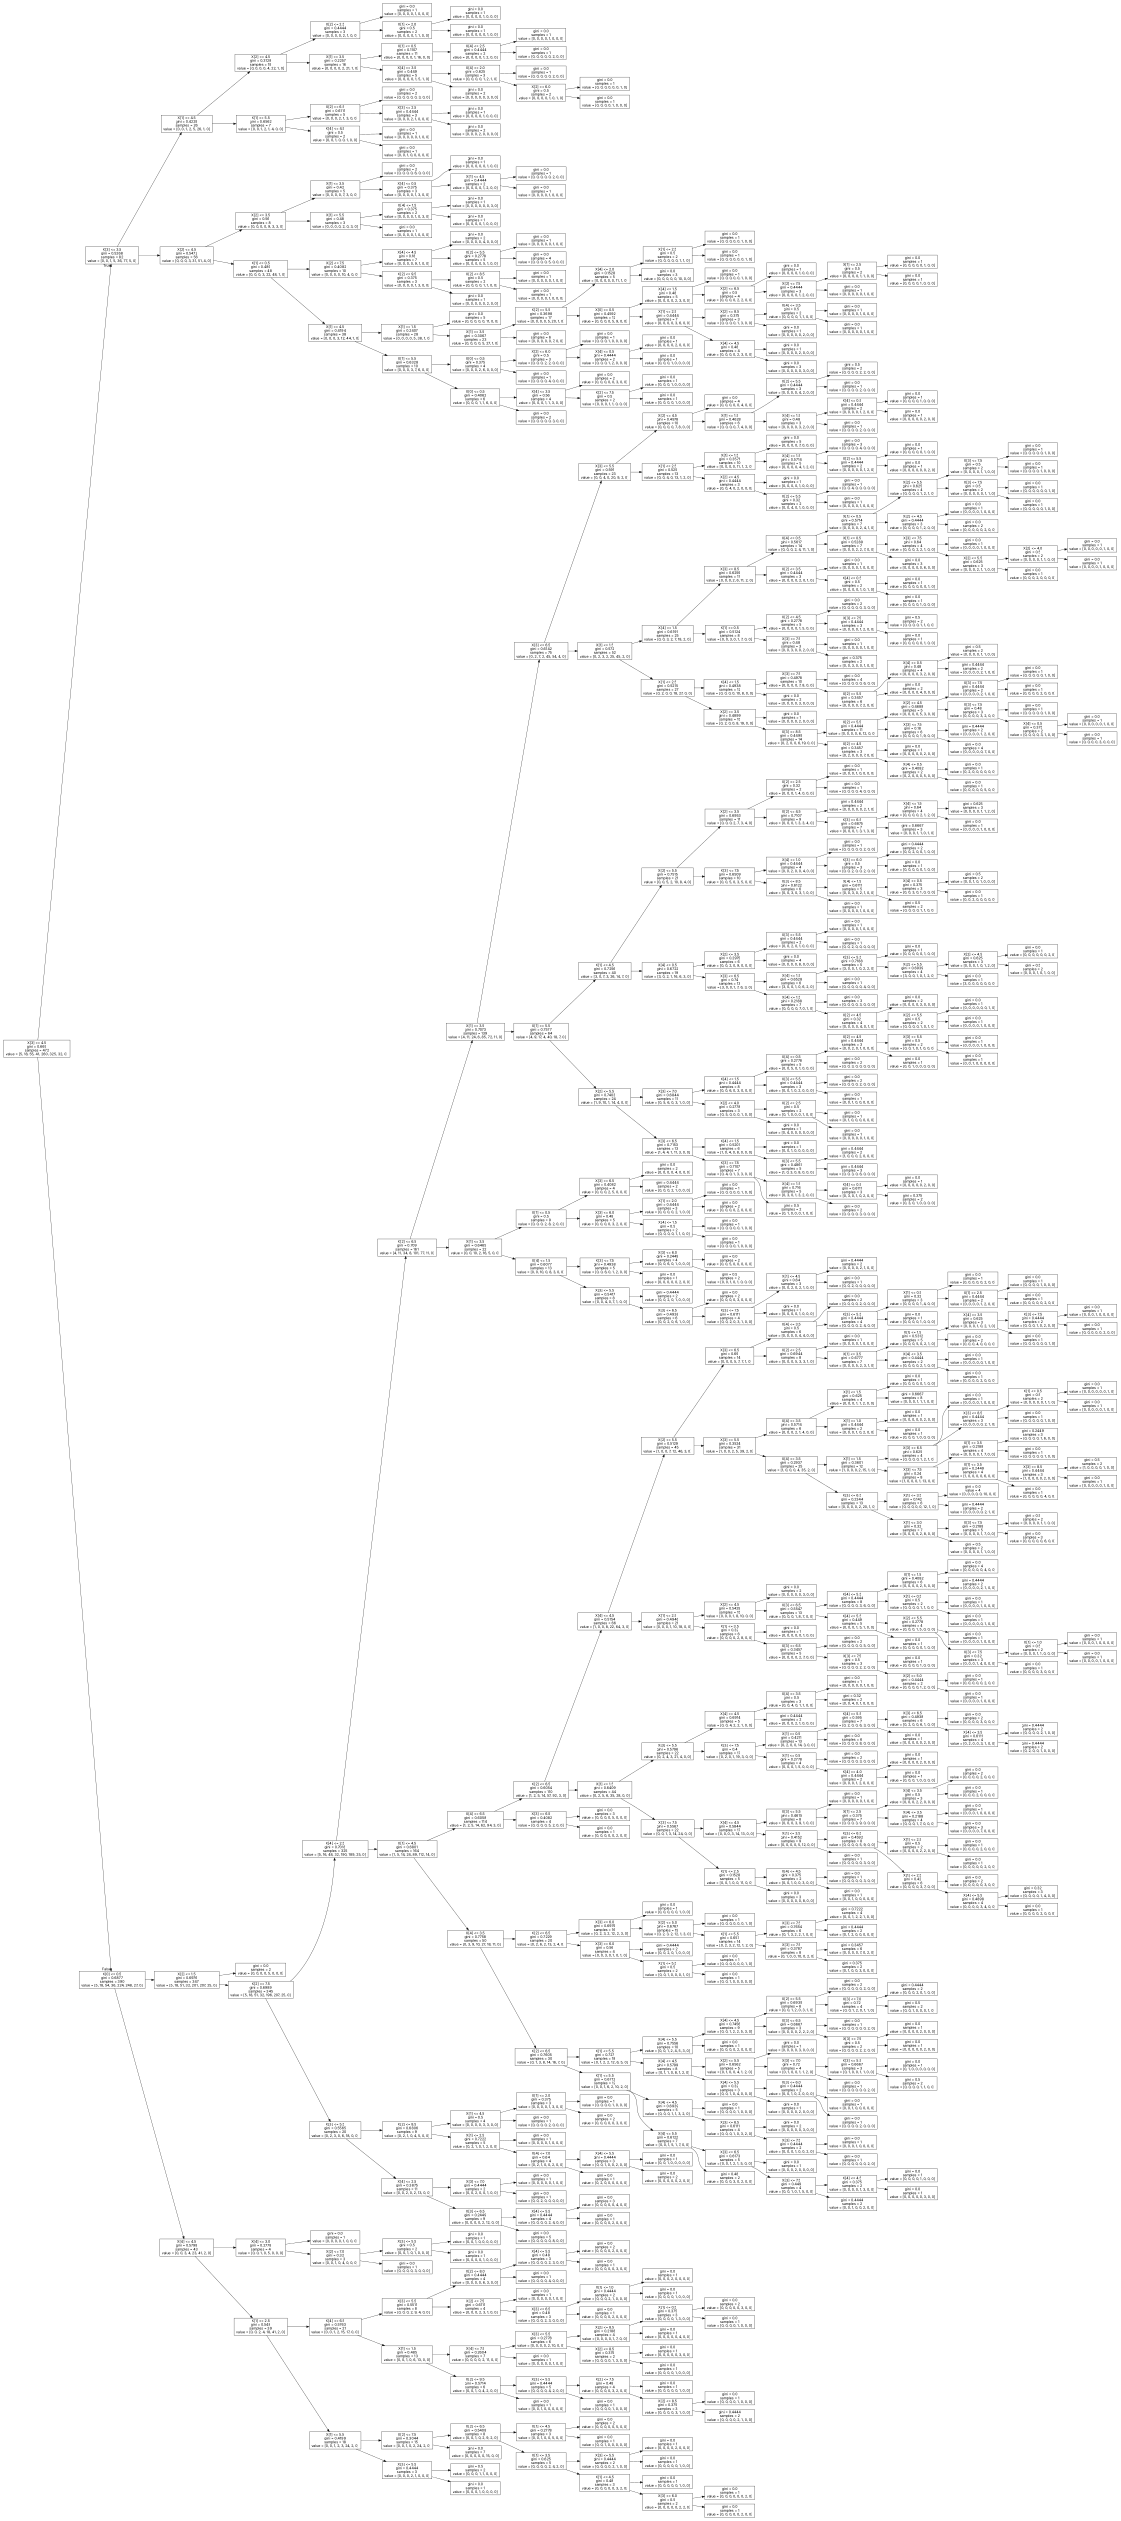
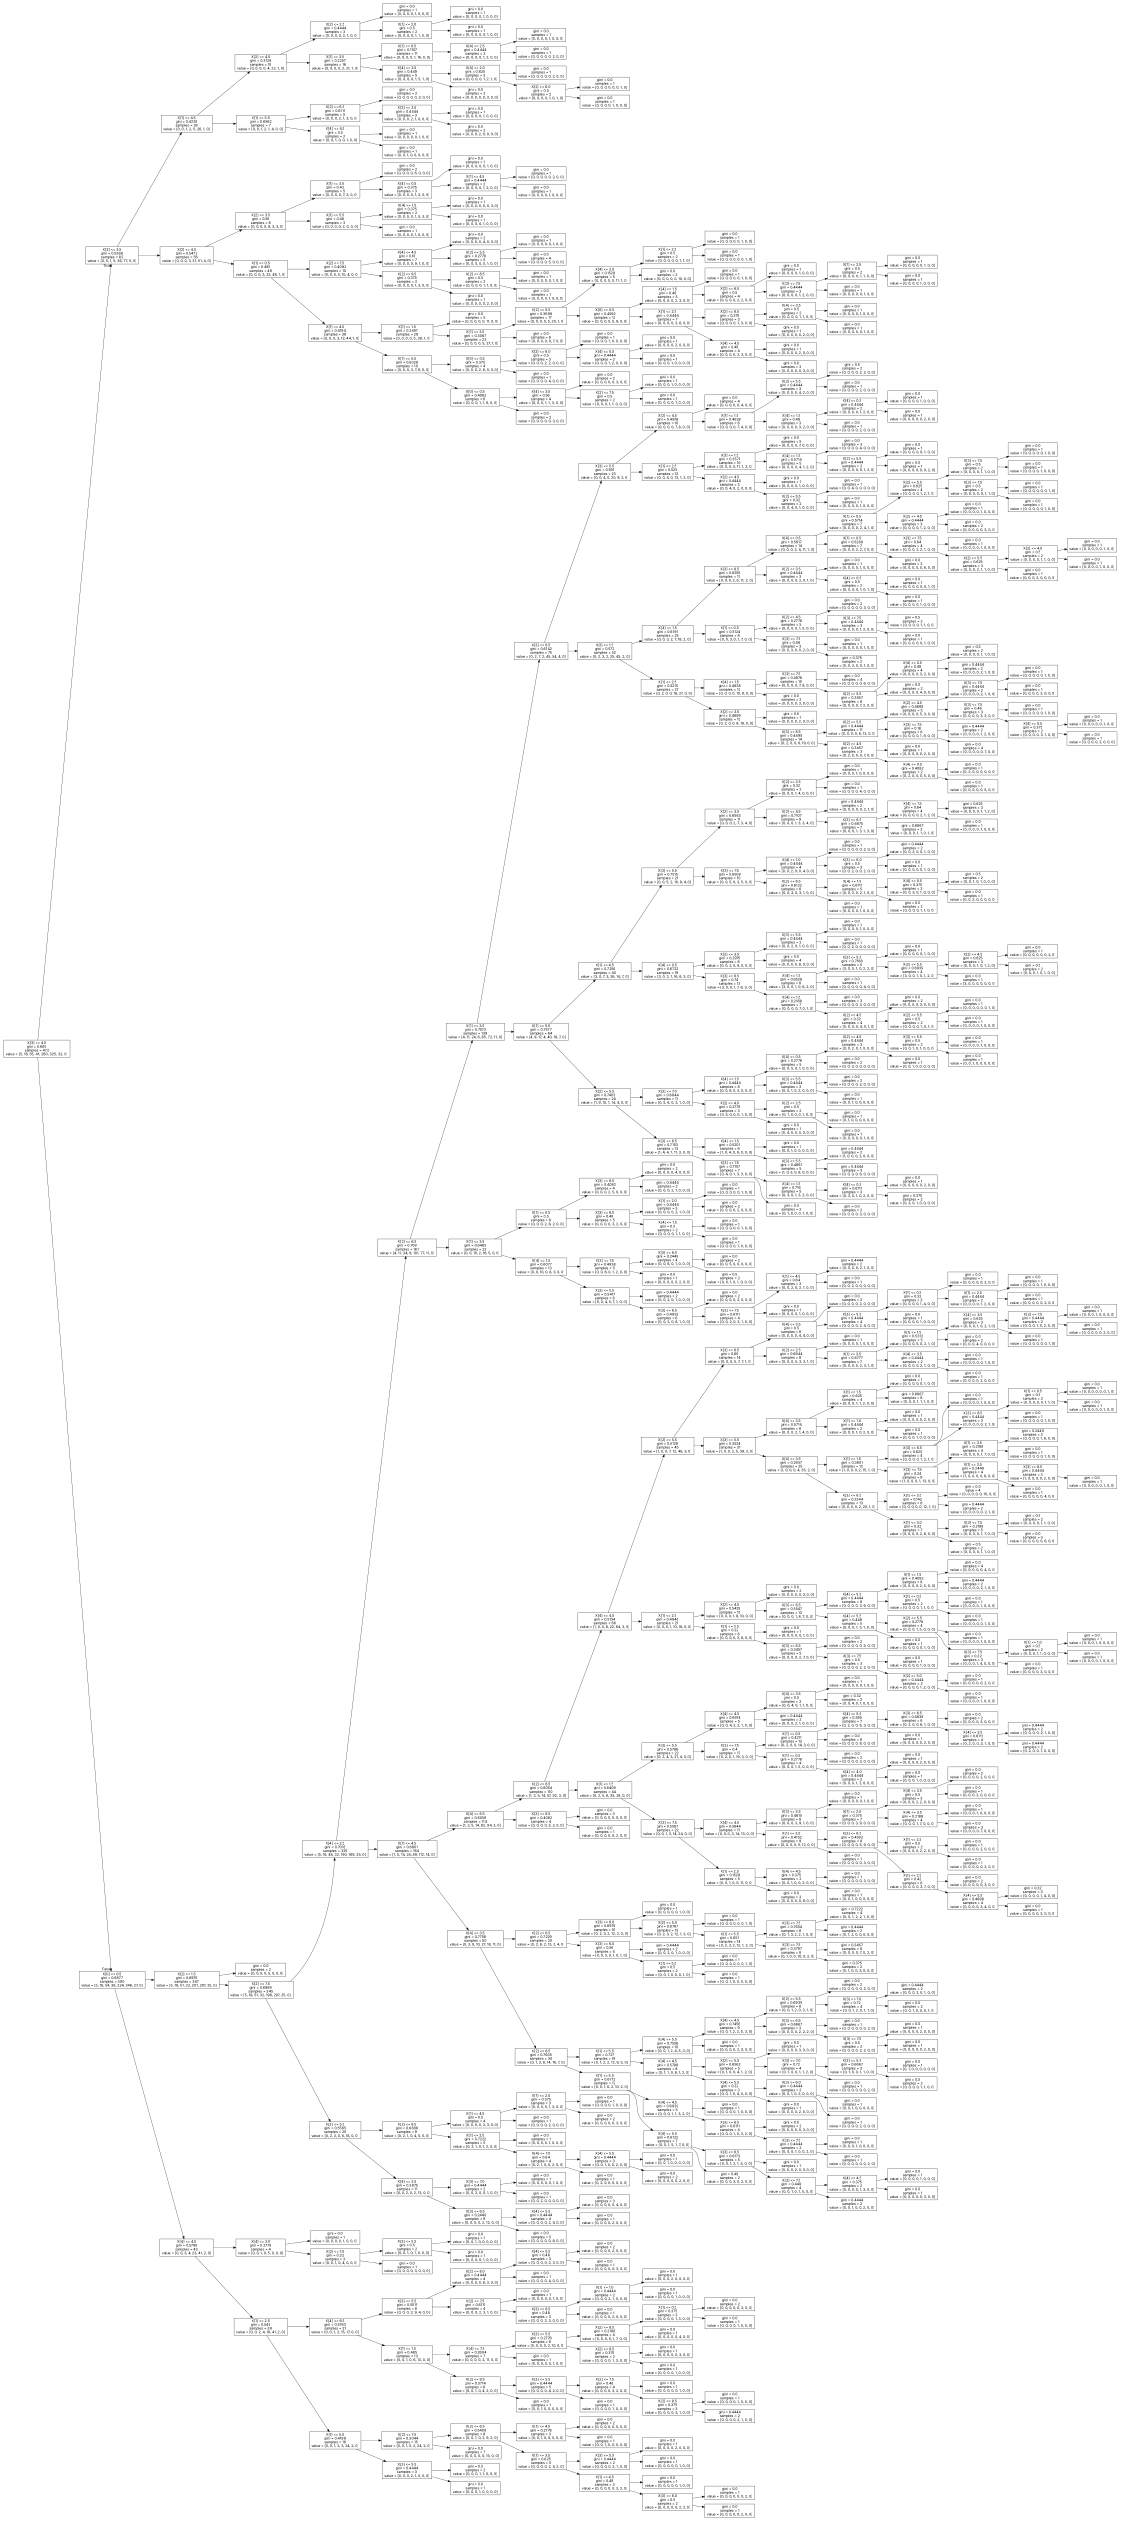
(1092, 1464) -> none
